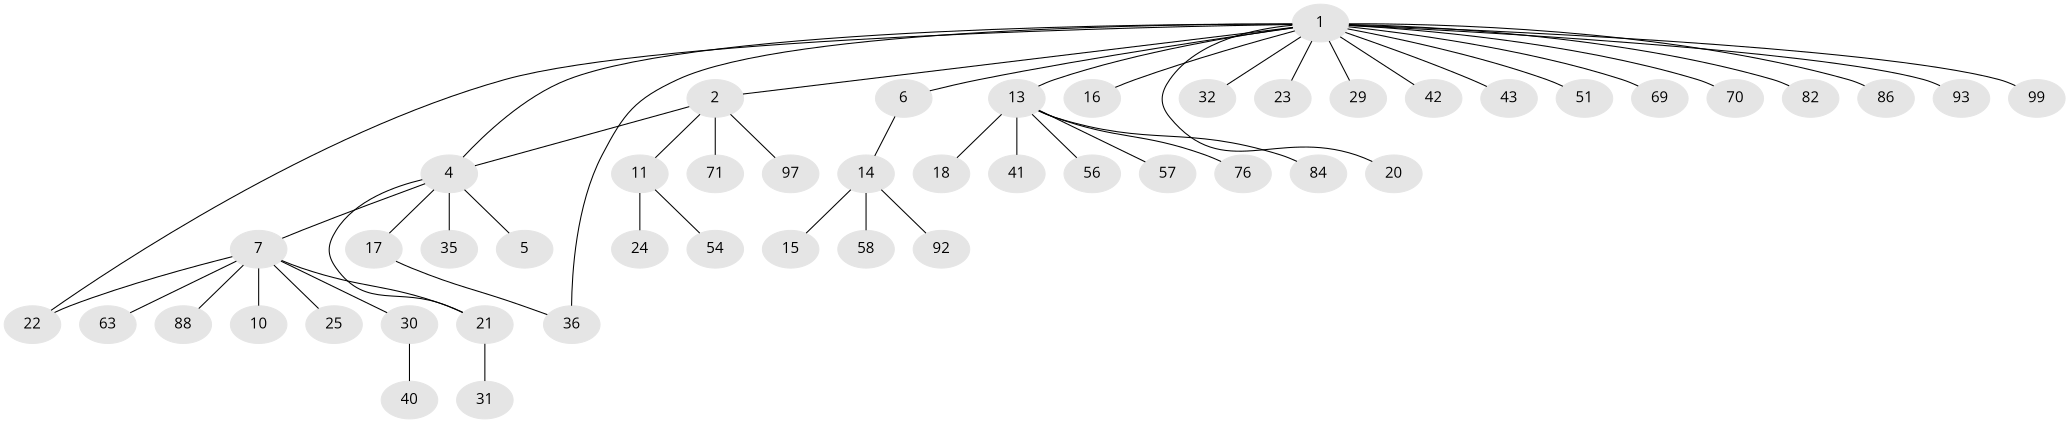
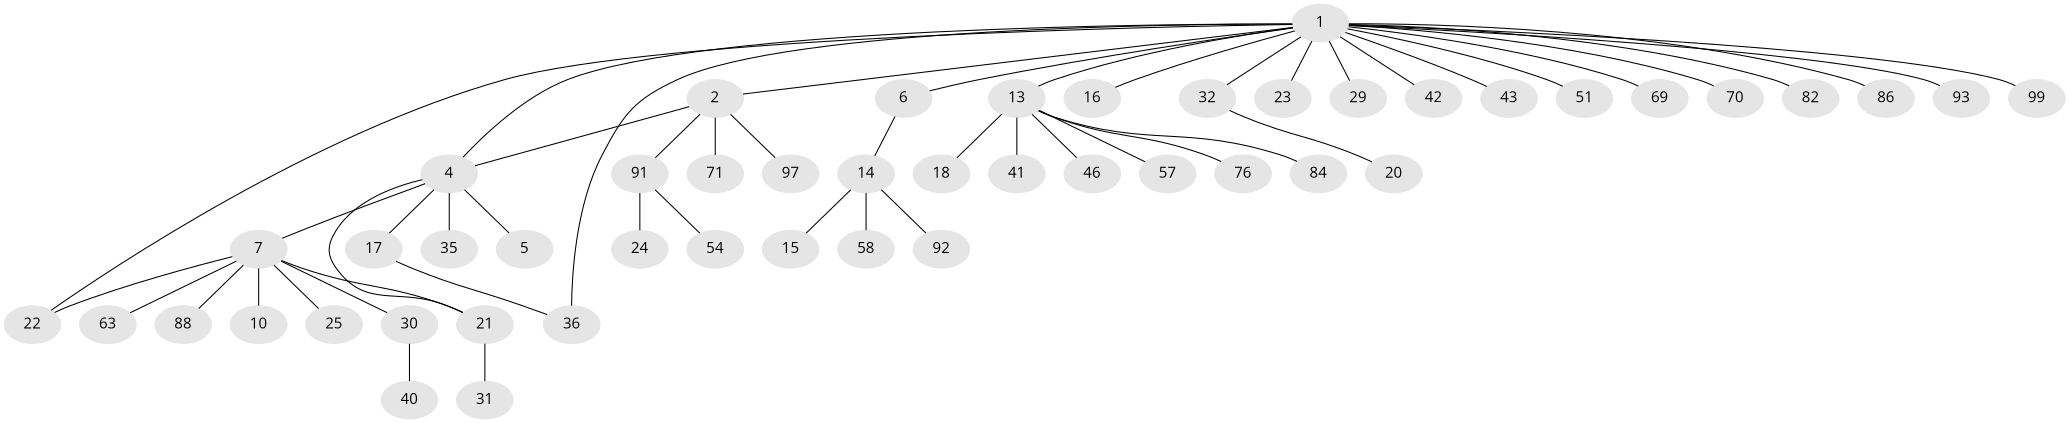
(1183, 130) -> (1301, 136)
(640, 174) -> (640, 174)
(1092, 174) -> (1092, 174)
